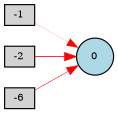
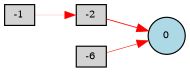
(52, 33) -> (50, 15)
